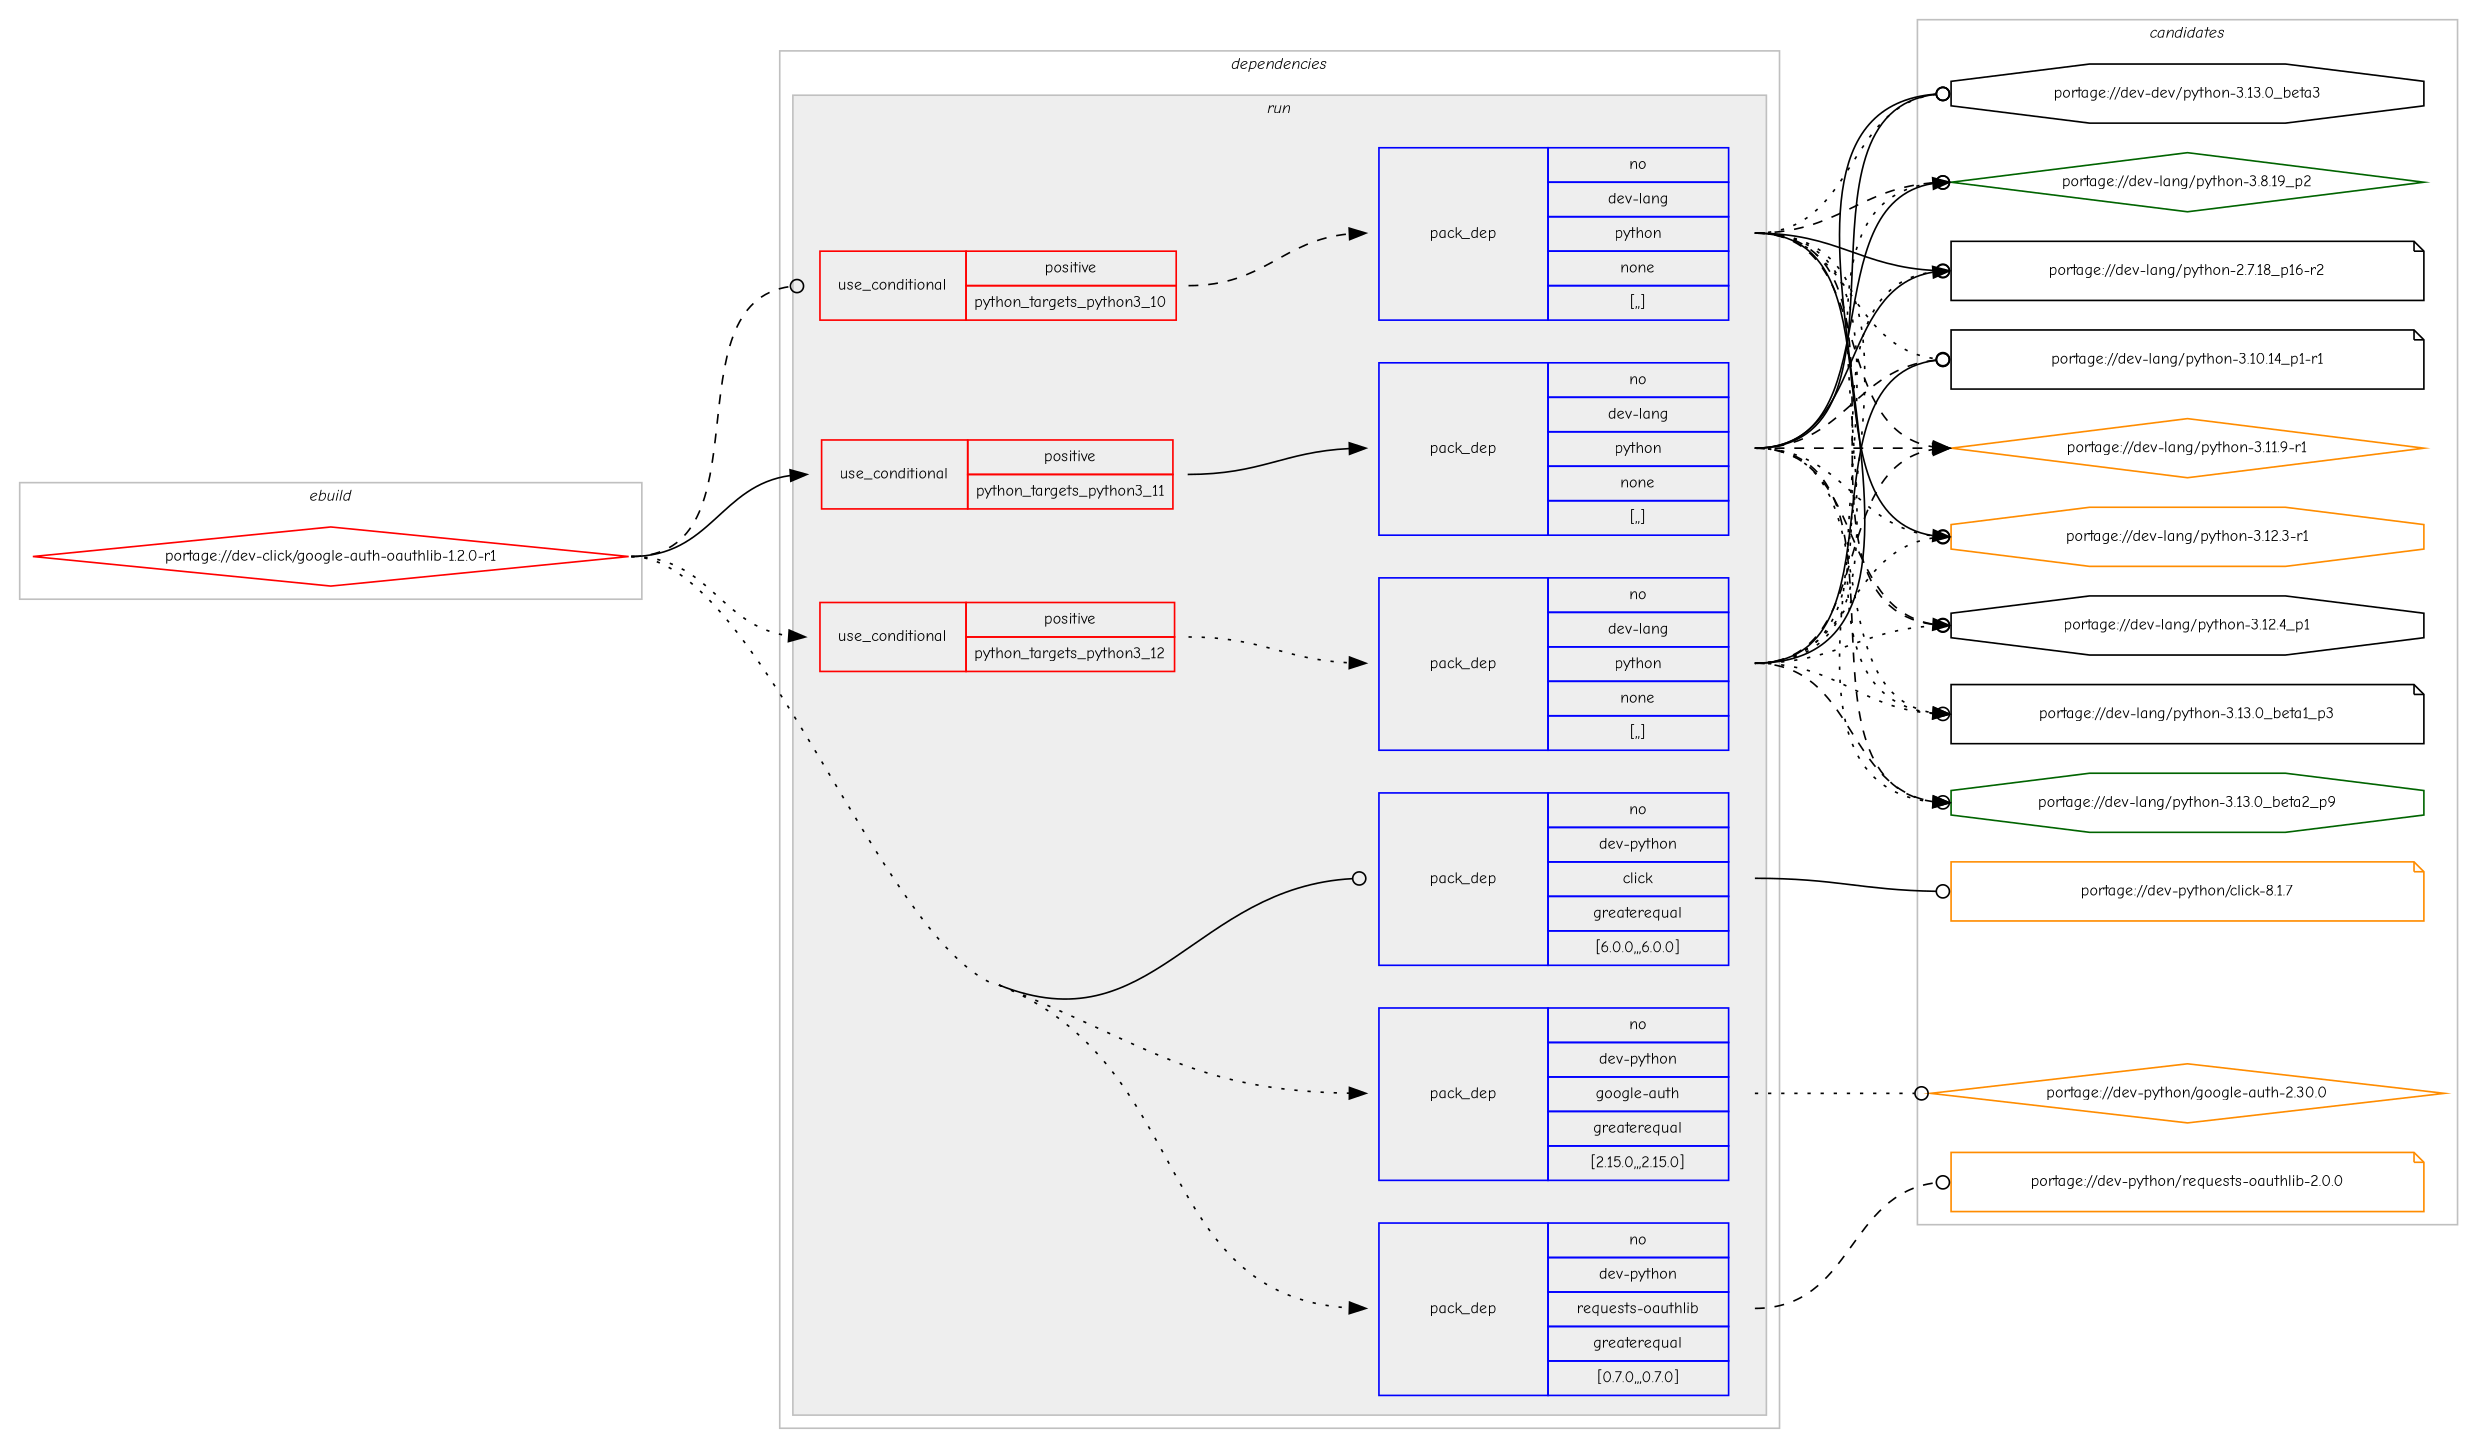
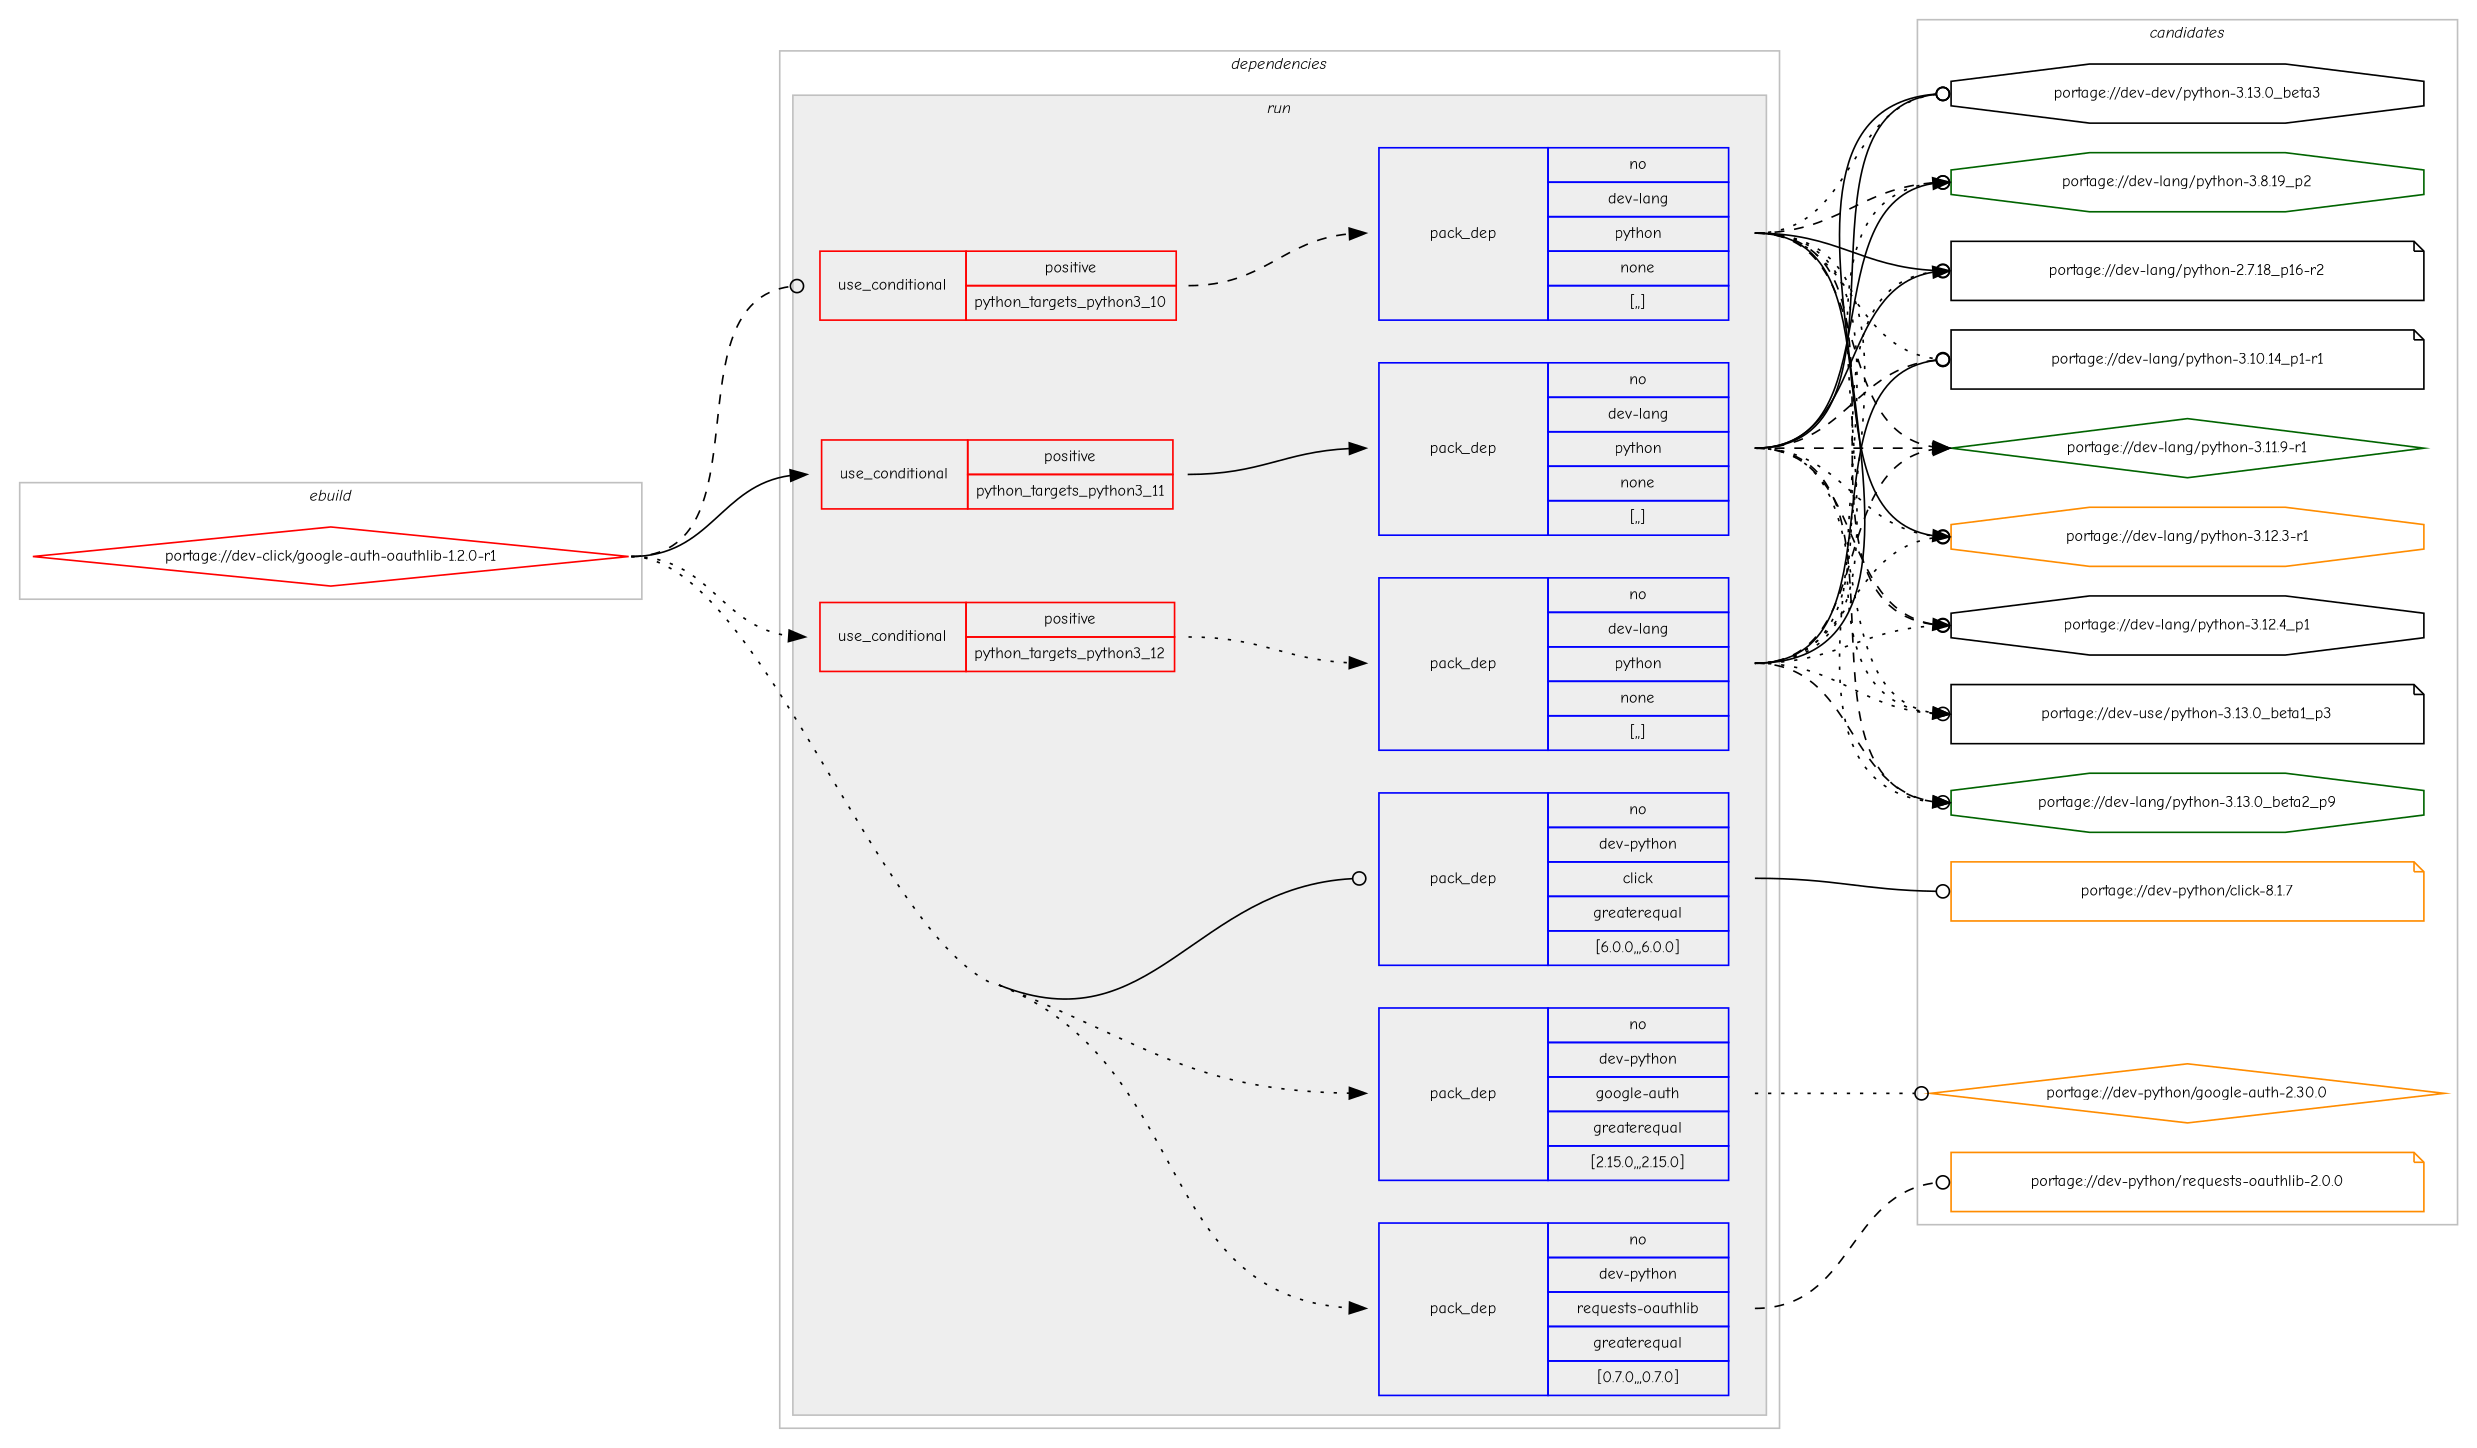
(2188, 182) -> (2188, 182)
(2188, 448) -> (2188, 448)
(2188, 714) -> (2188, 714)
